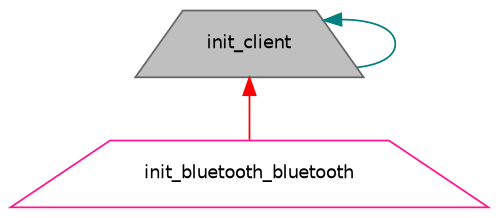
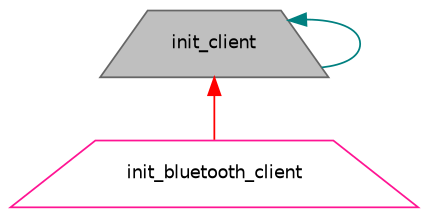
(249, 174) -> (214, 174)
